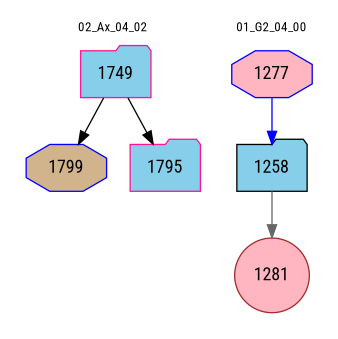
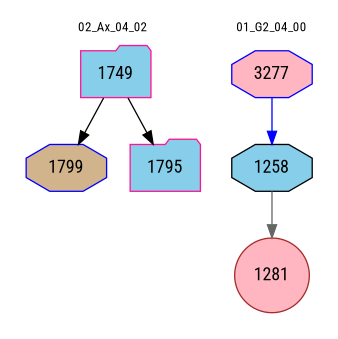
(272, 74) -> (272, 74)
(272, 168) -> (272, 168)
